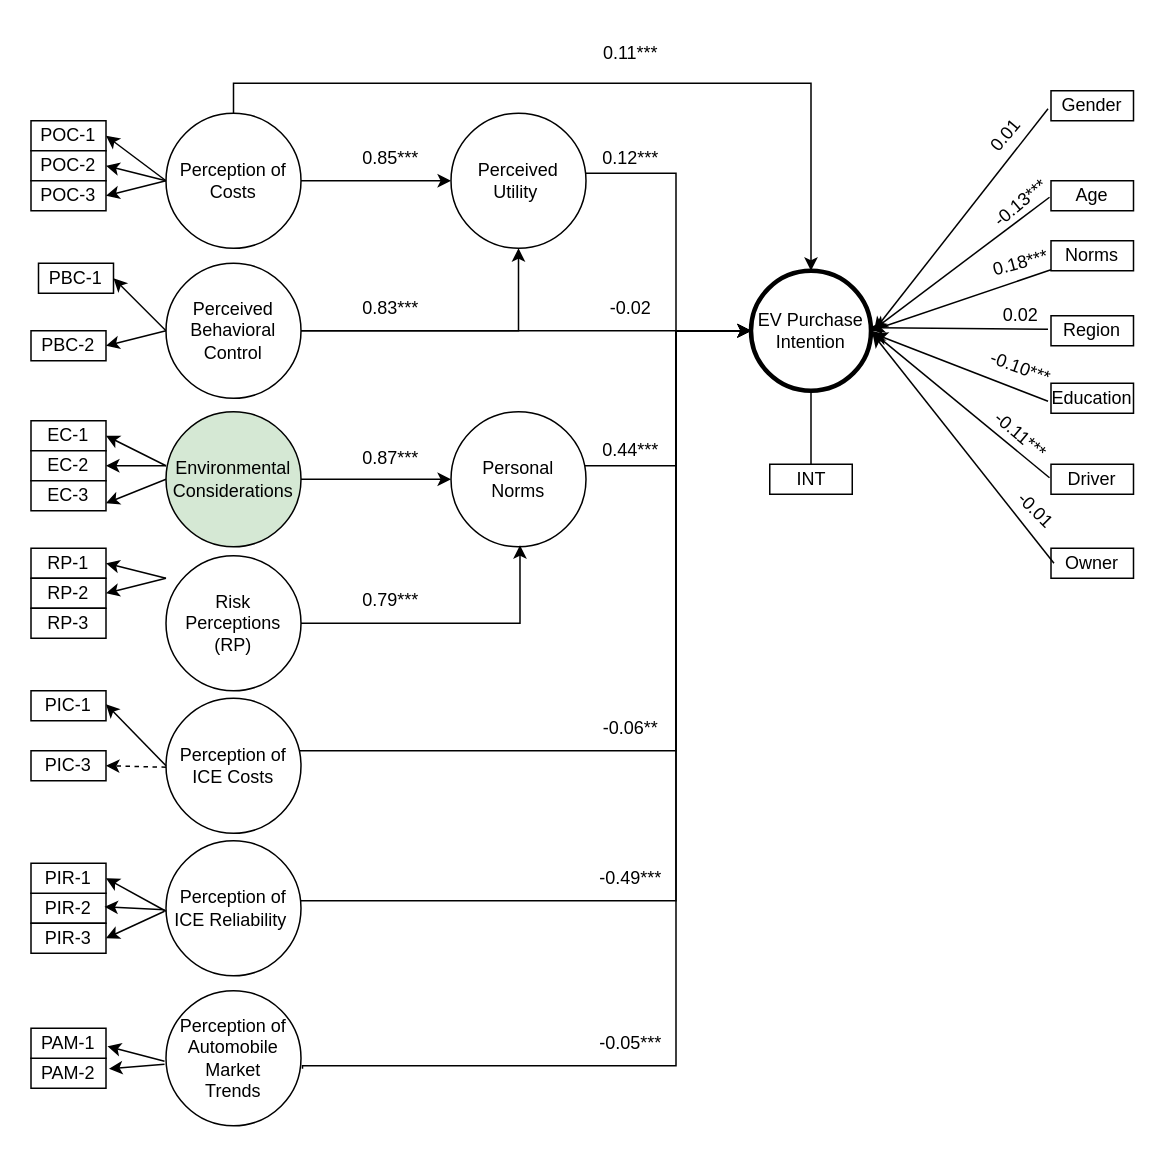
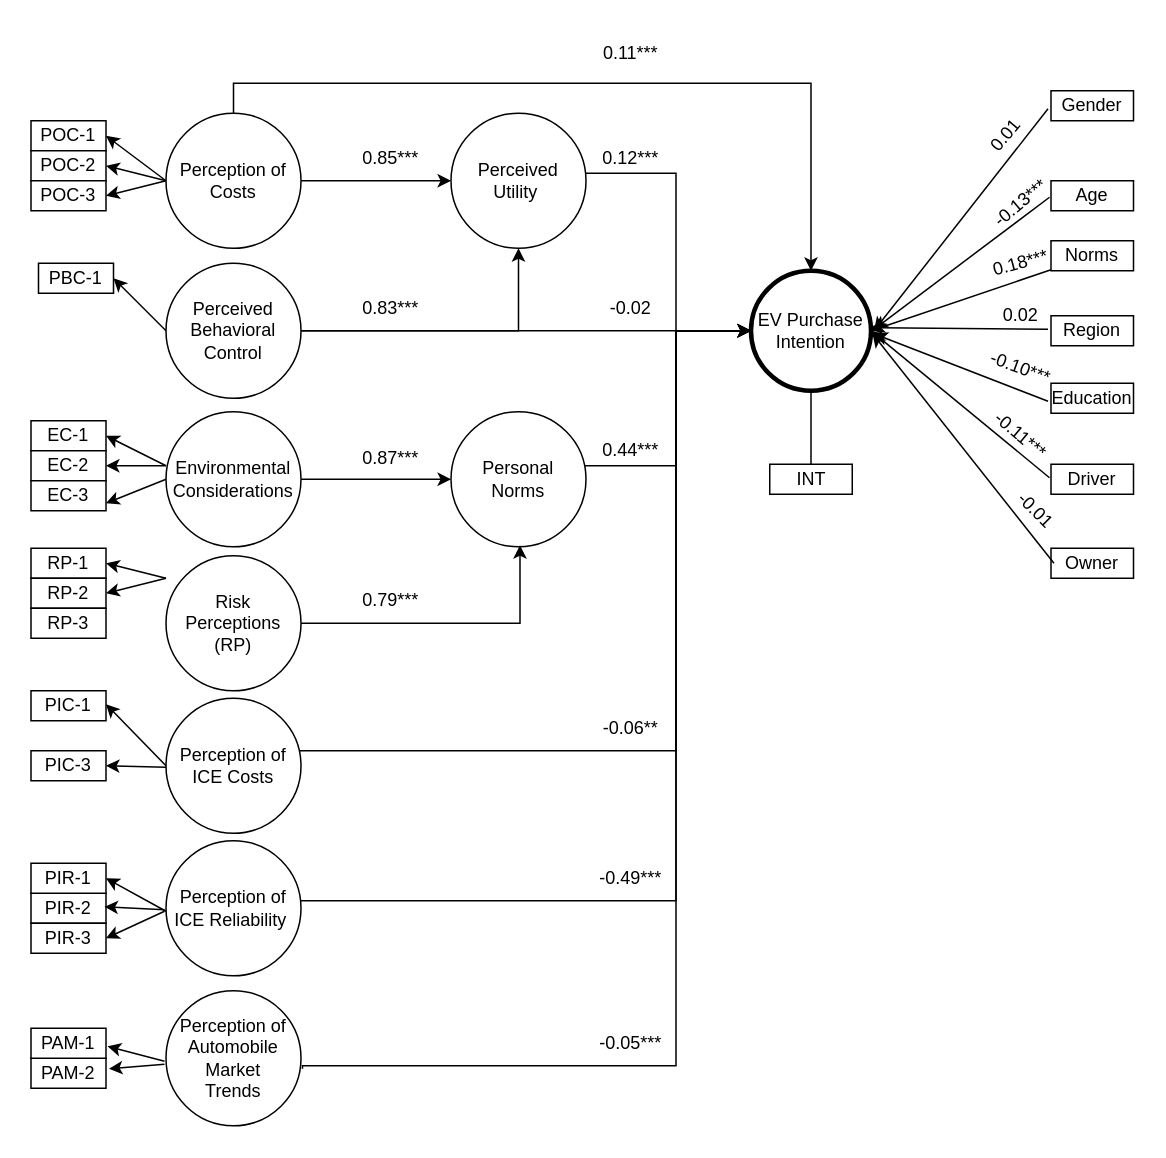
(140, 337) -> none
(68, 346) -> none
(233, 479) -> (233, 479)
(142, 767) -> (142, 767)
